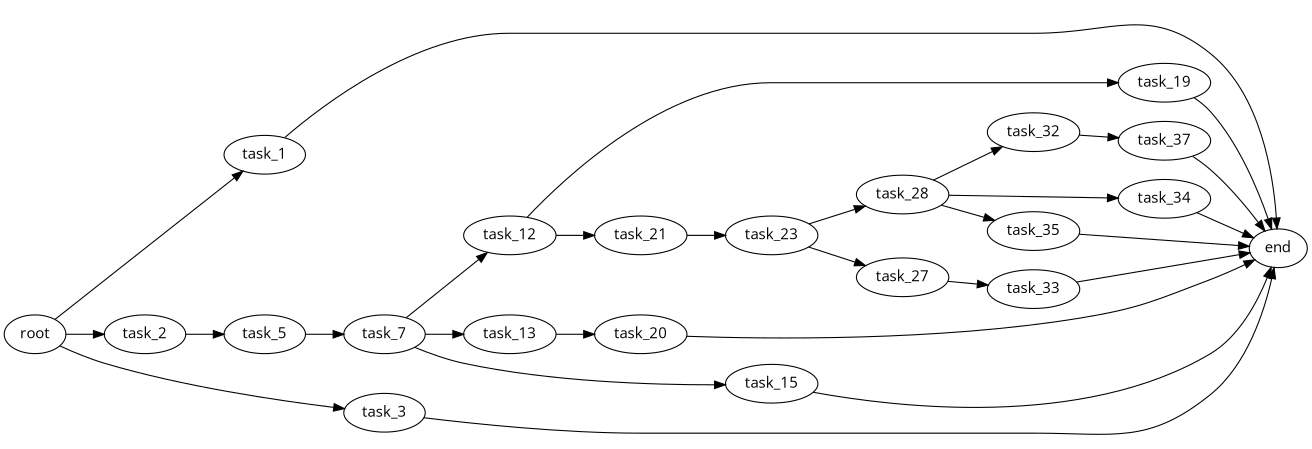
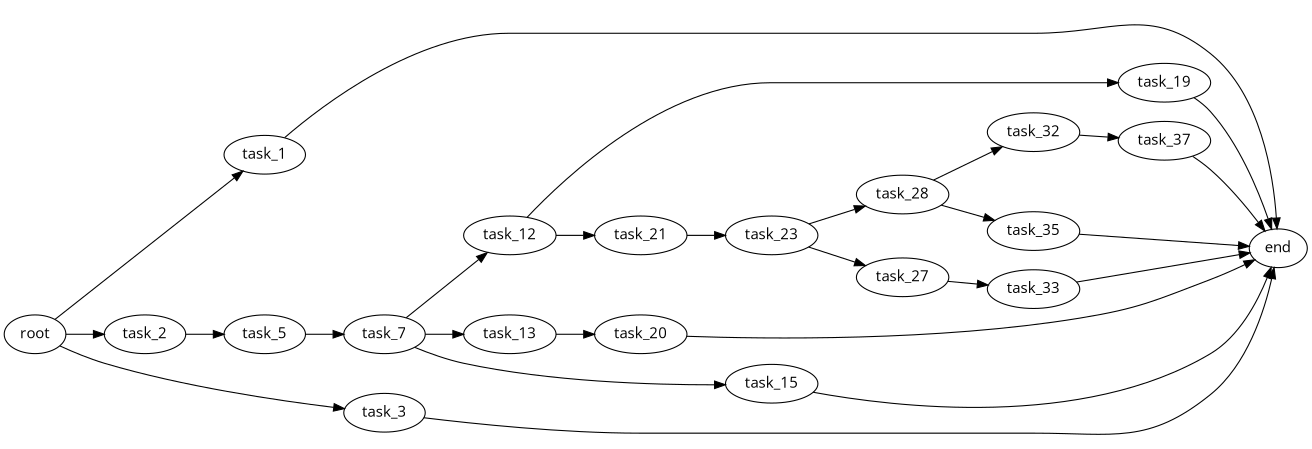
(1164, 199) -> none
